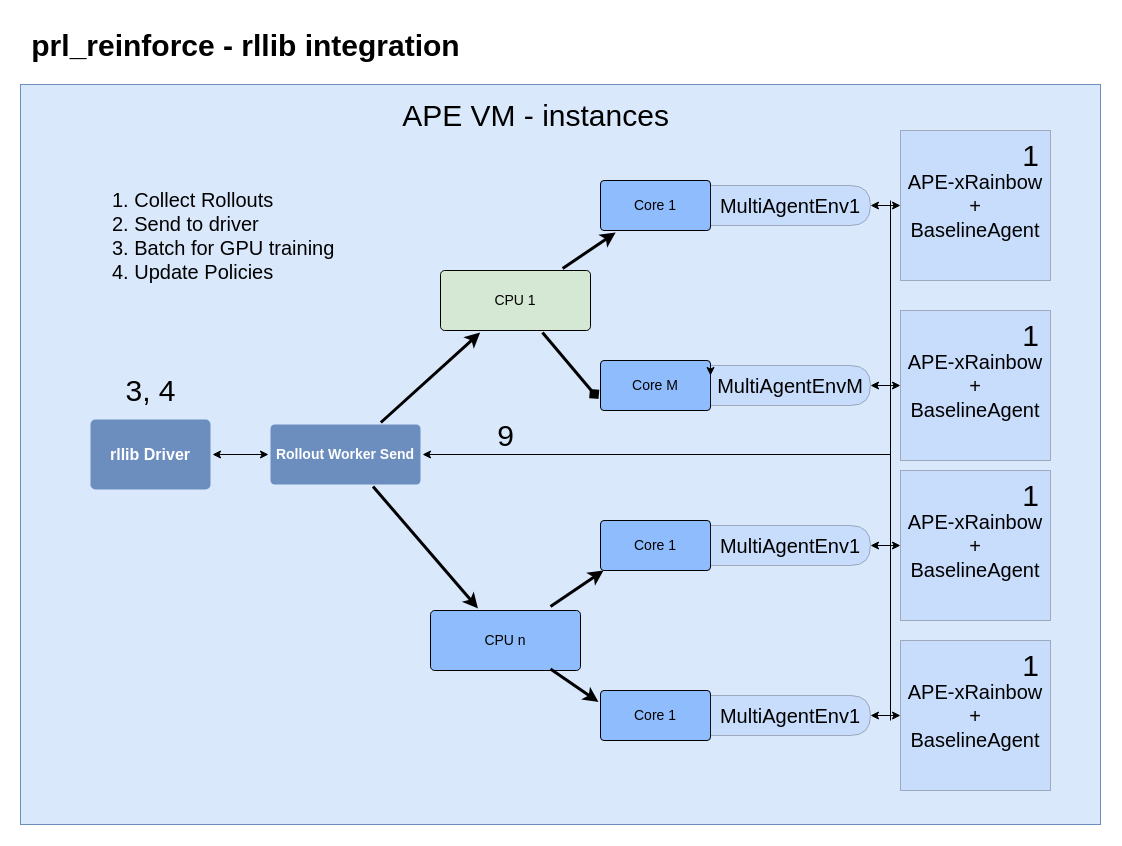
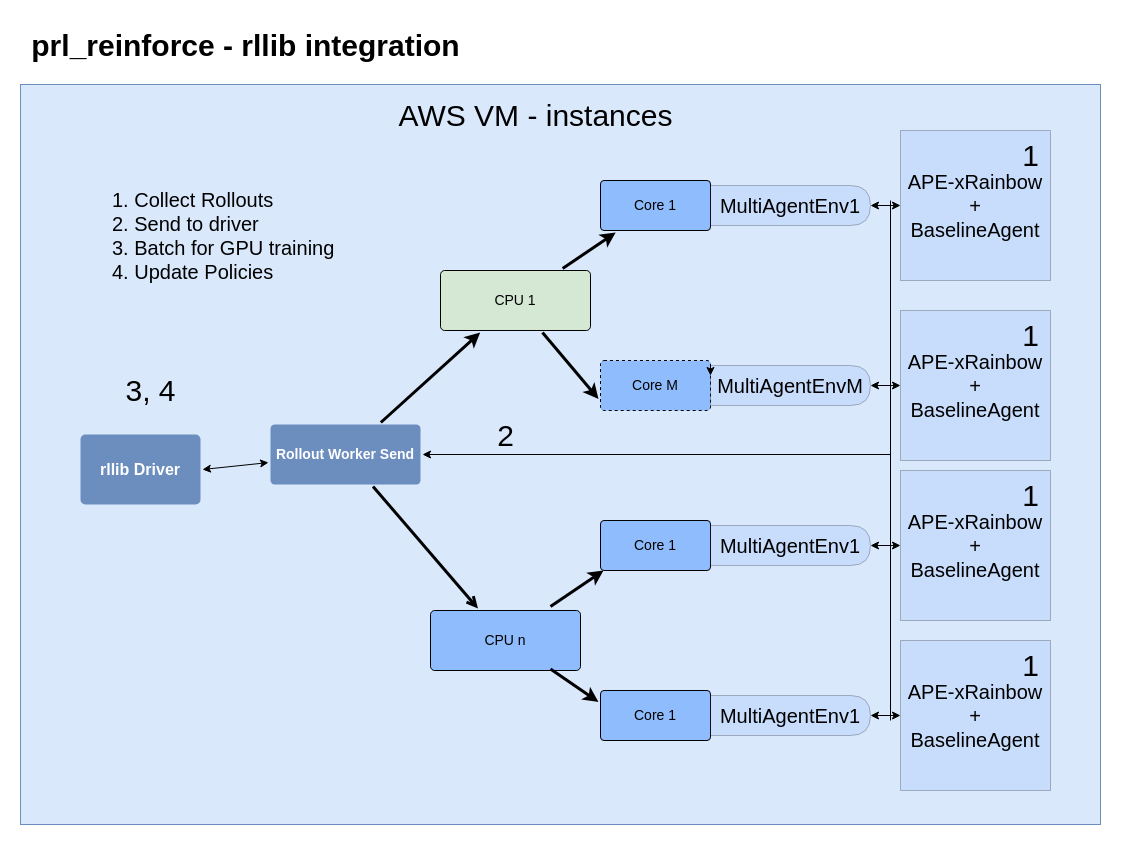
(536, 116) -> (536, 116)
(656, 386) -> (656, 386)
(591, 390) -> (591, 390)
(506, 436) -> (506, 436)
(151, 455) -> (141, 470)
(470, 599) -> (470, 600)
